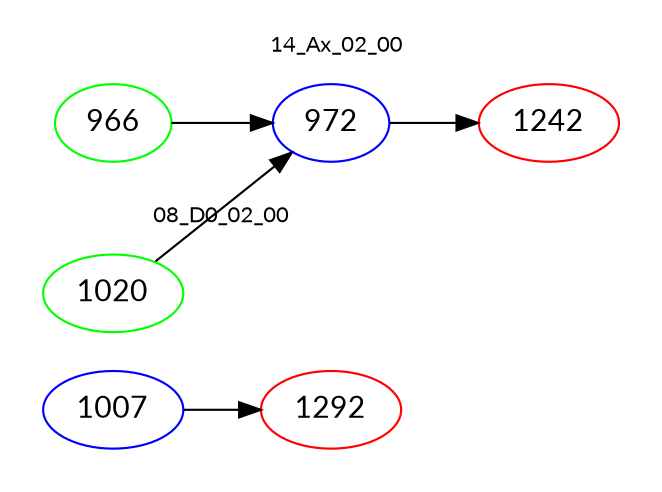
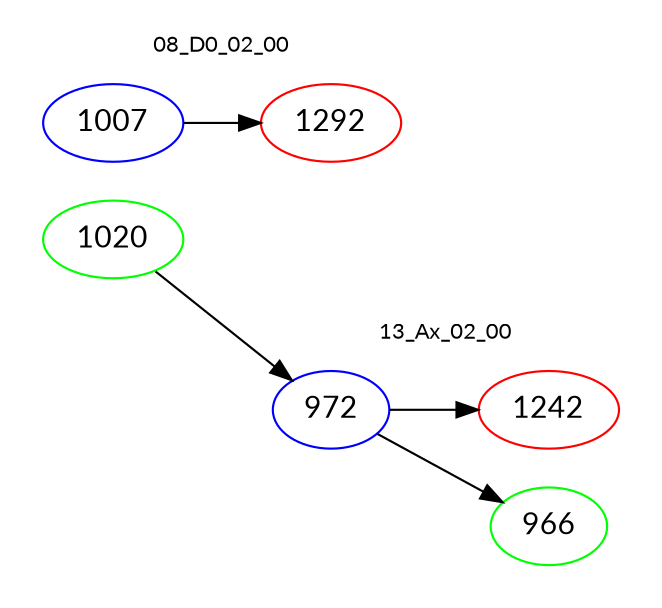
(337, 46) -> (446, 333)
(211, 123) -> (430, 463)
